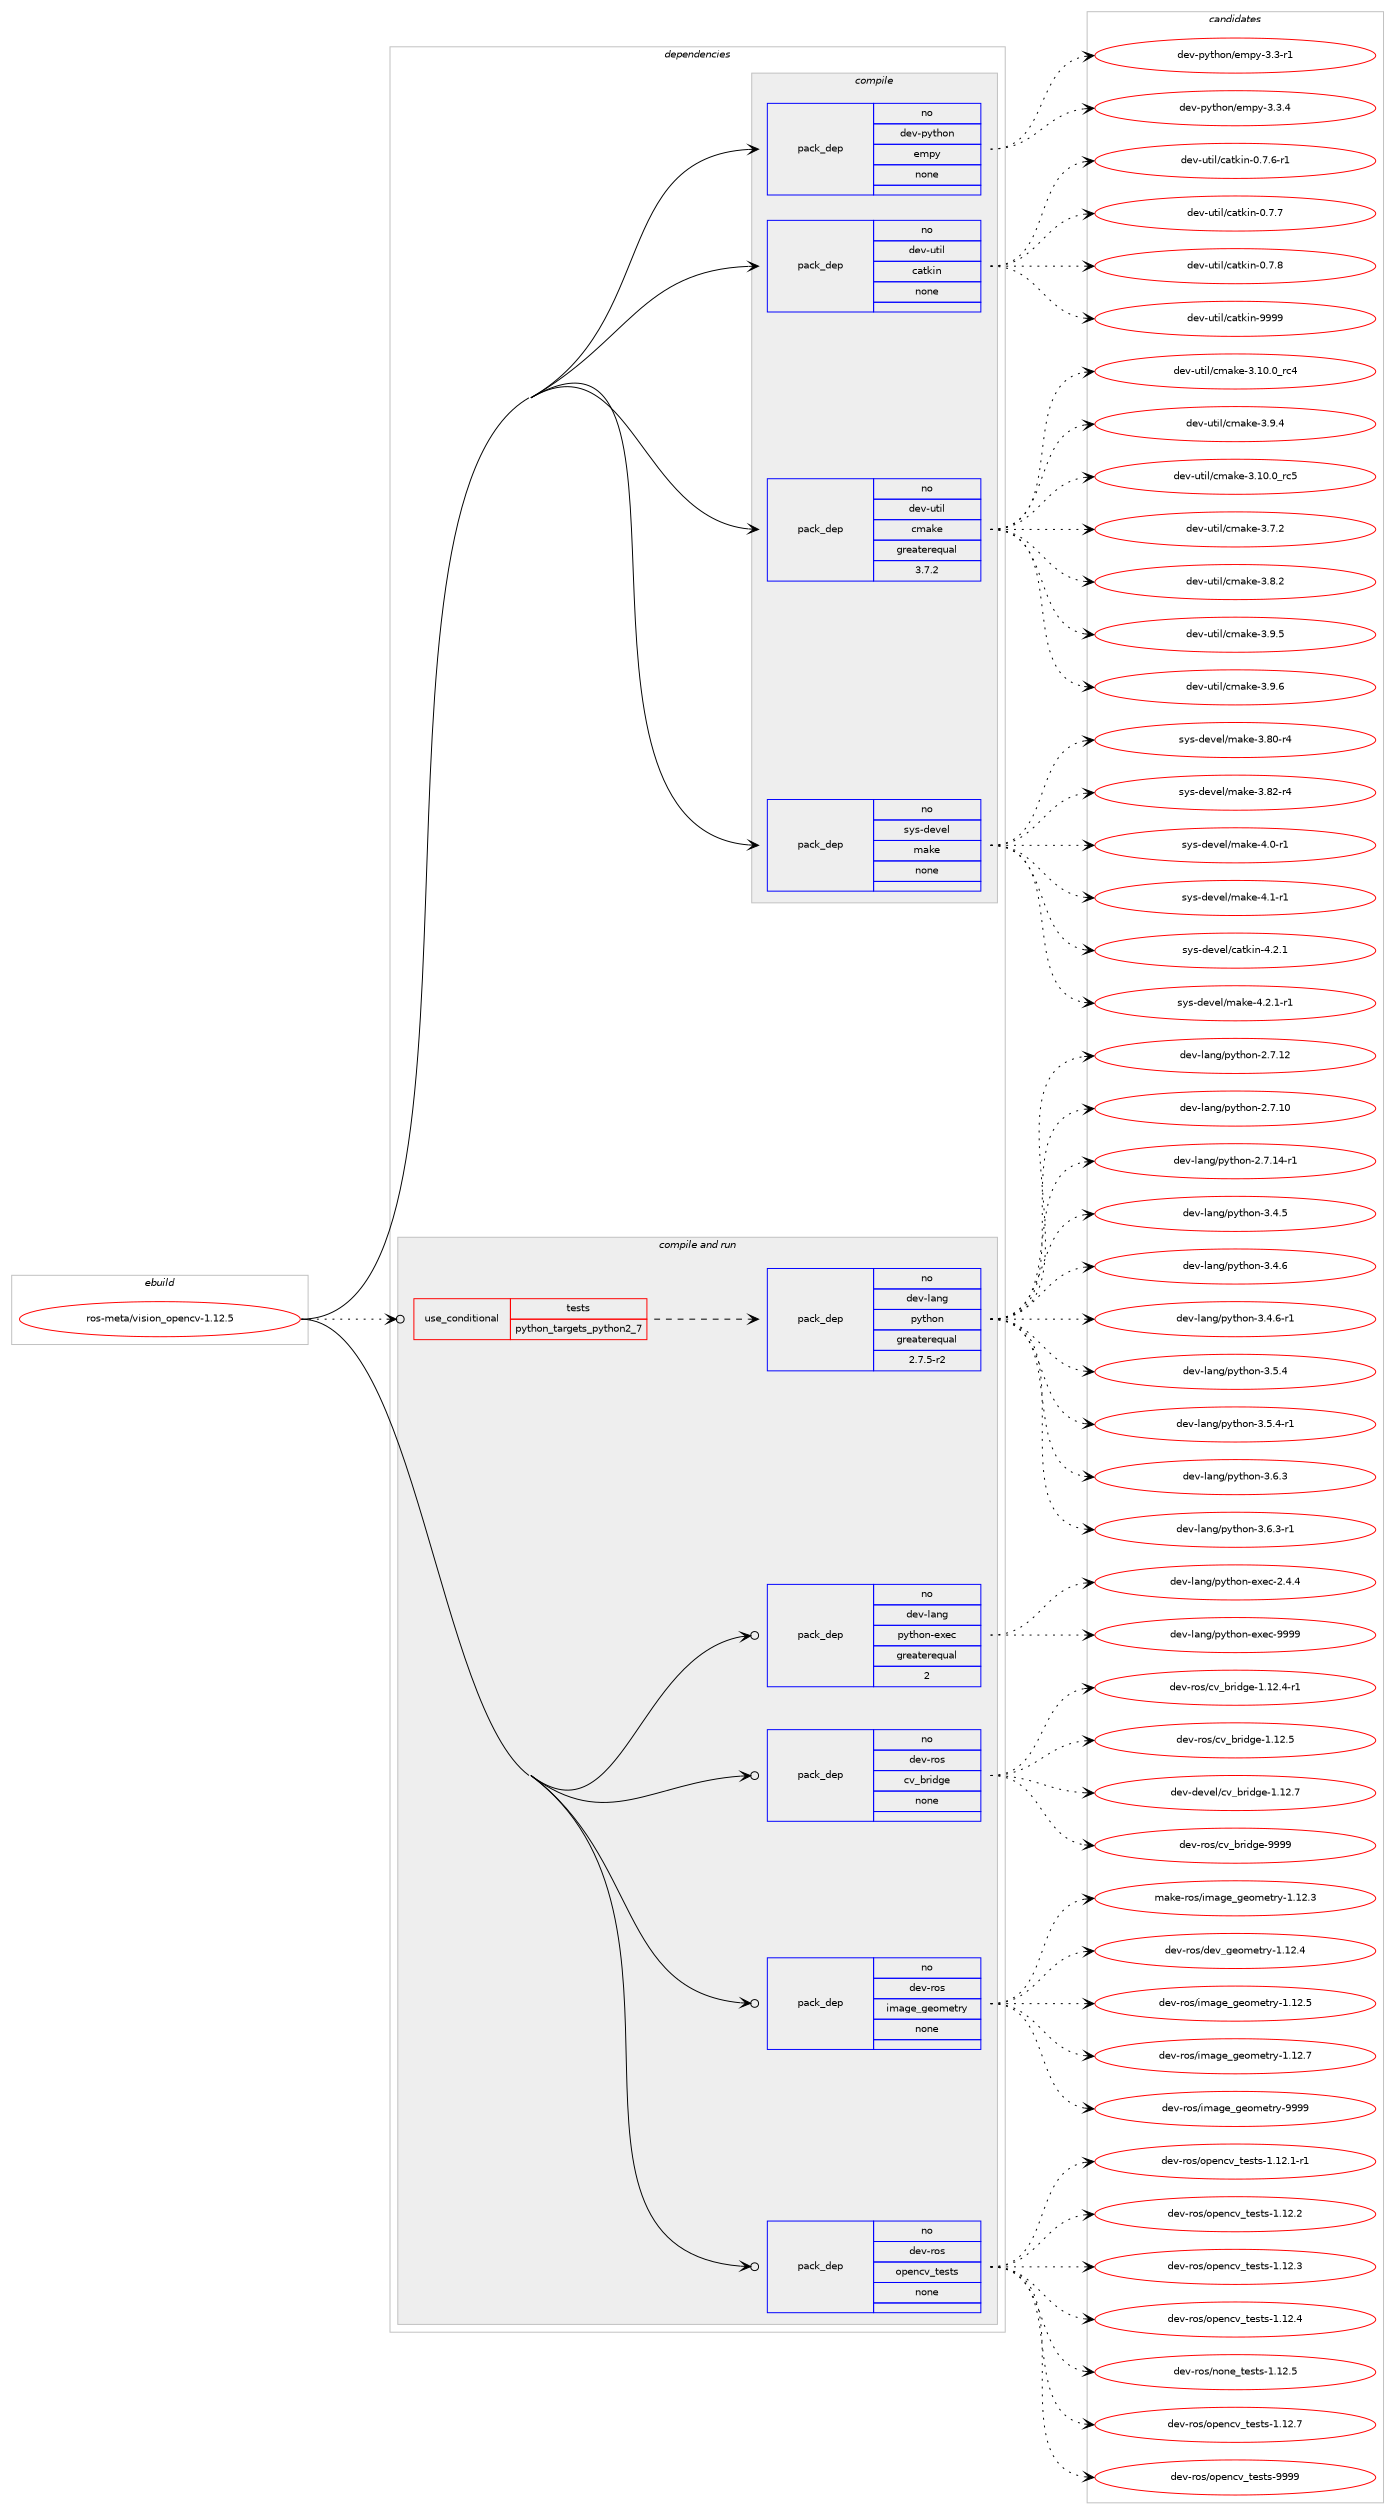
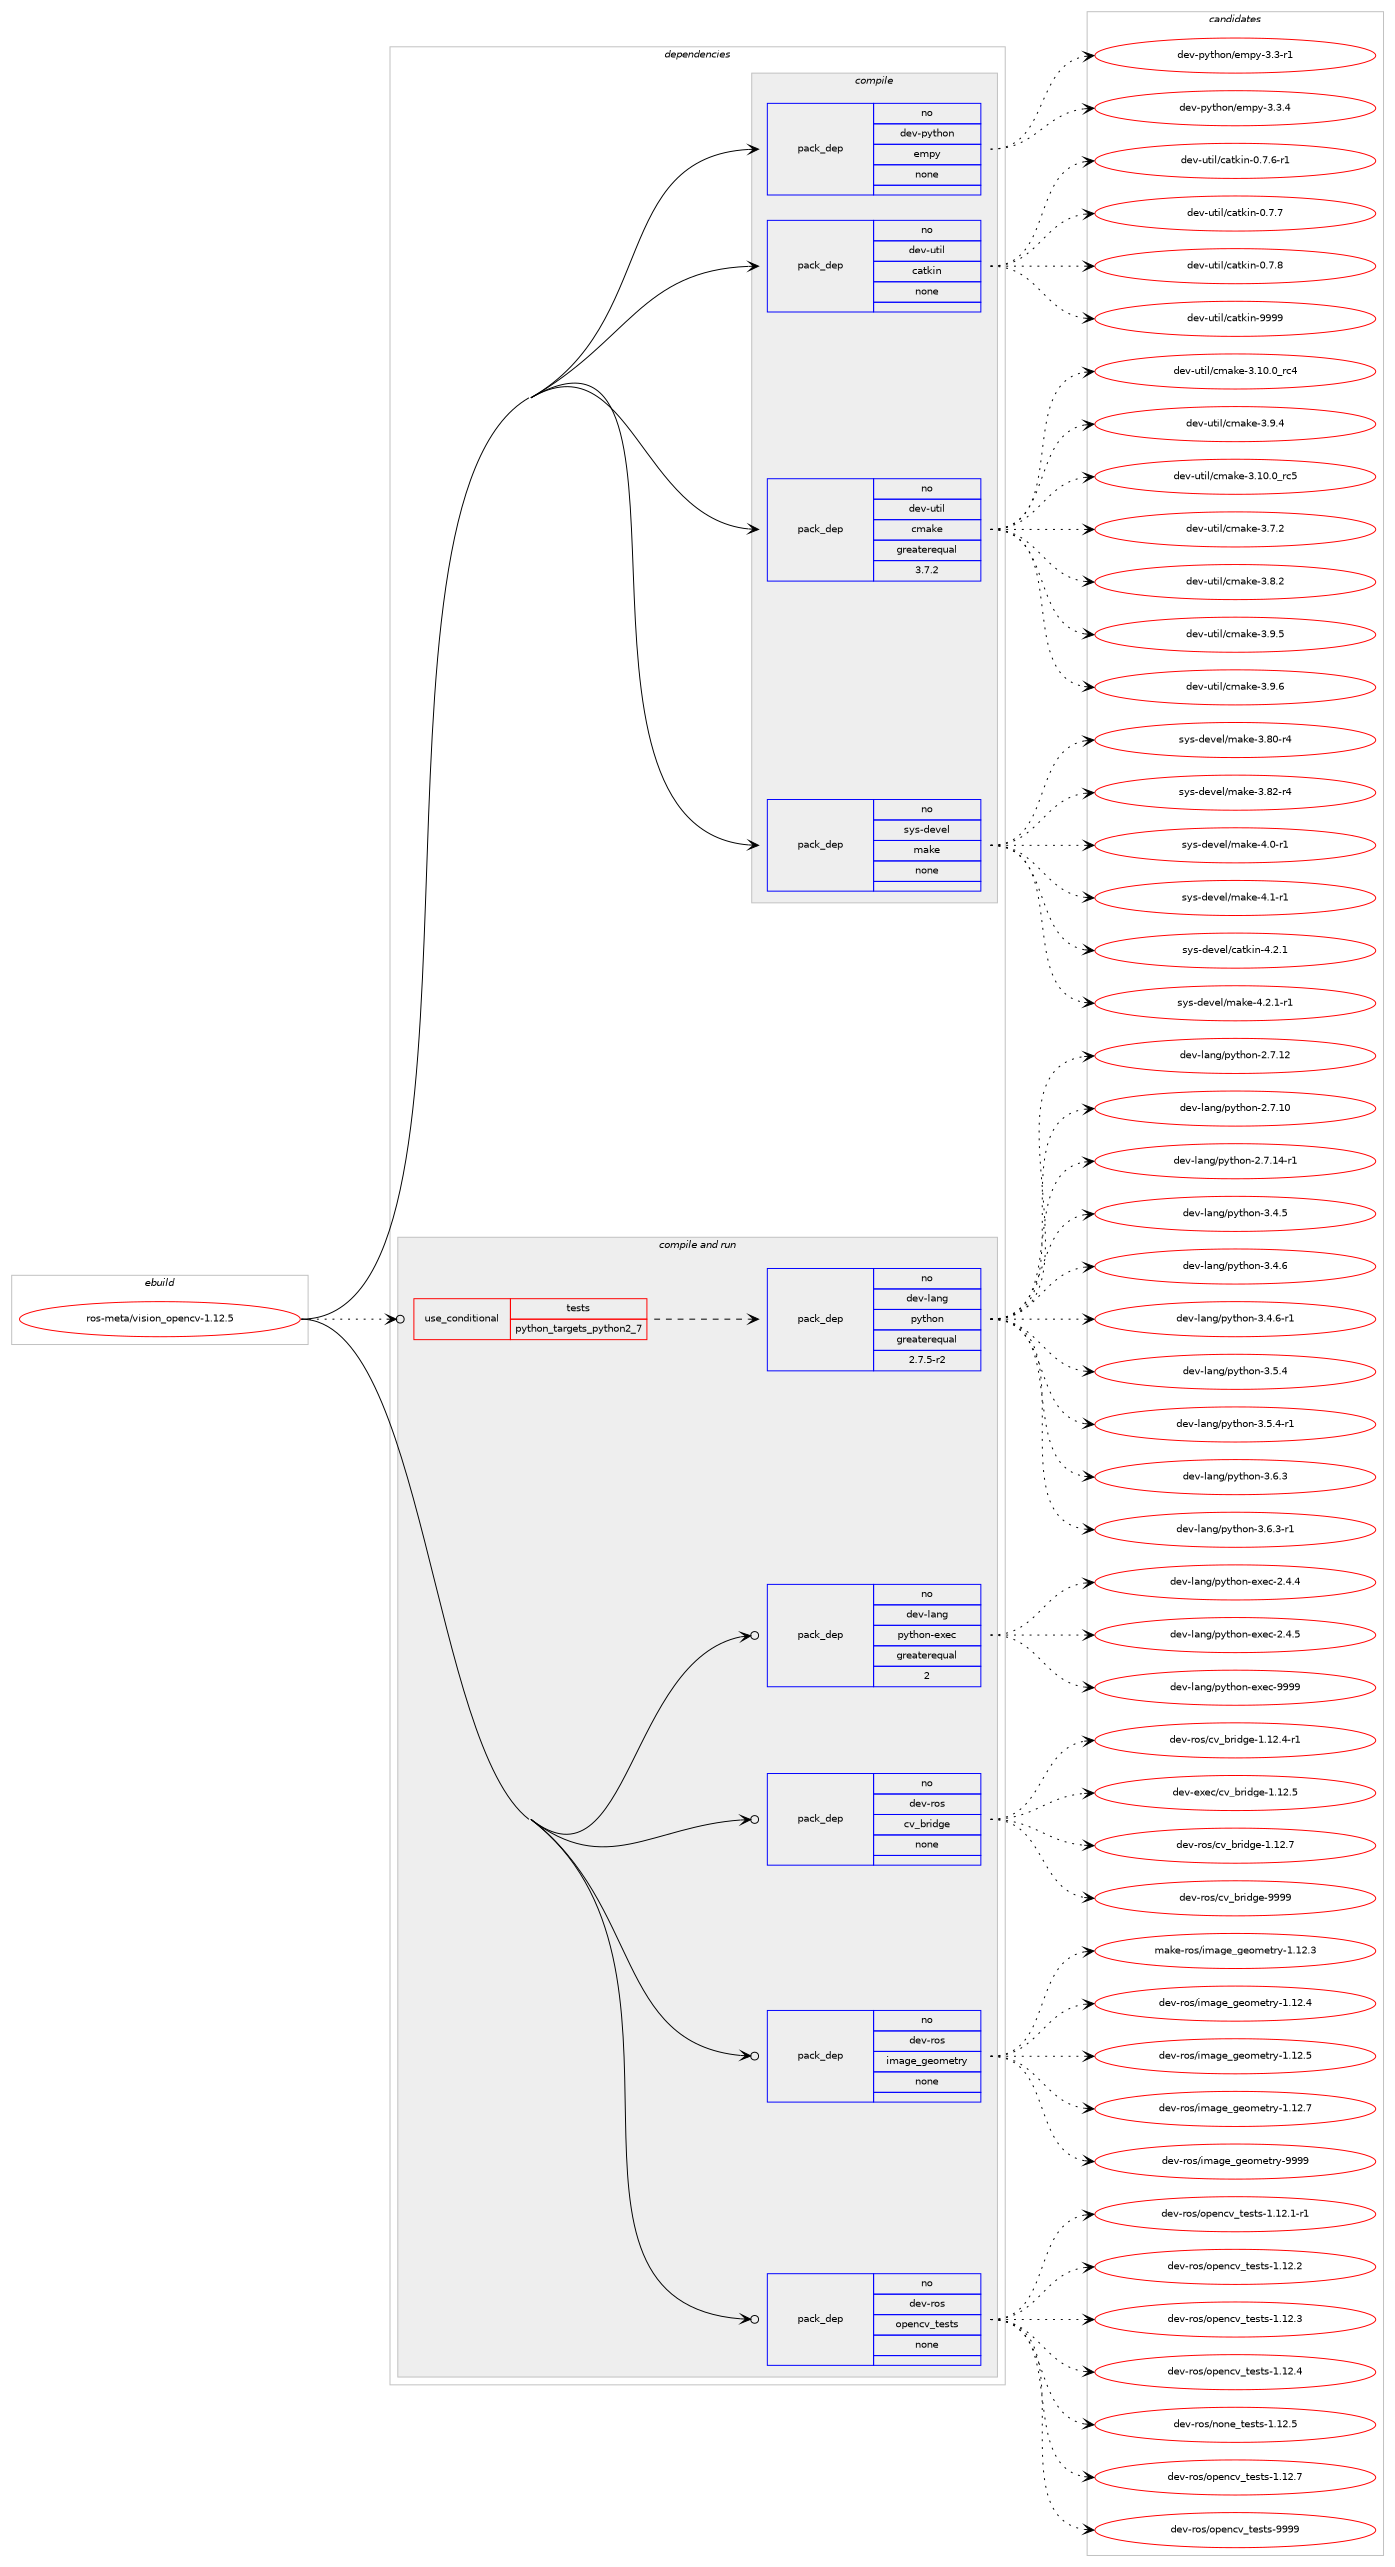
none -> (1235, 1635)
(1235, 1740) -> (1235, 1793)
(1235, 1793) -> (1235, 1846)
(1235, 1951) -> (1235, 2004)
